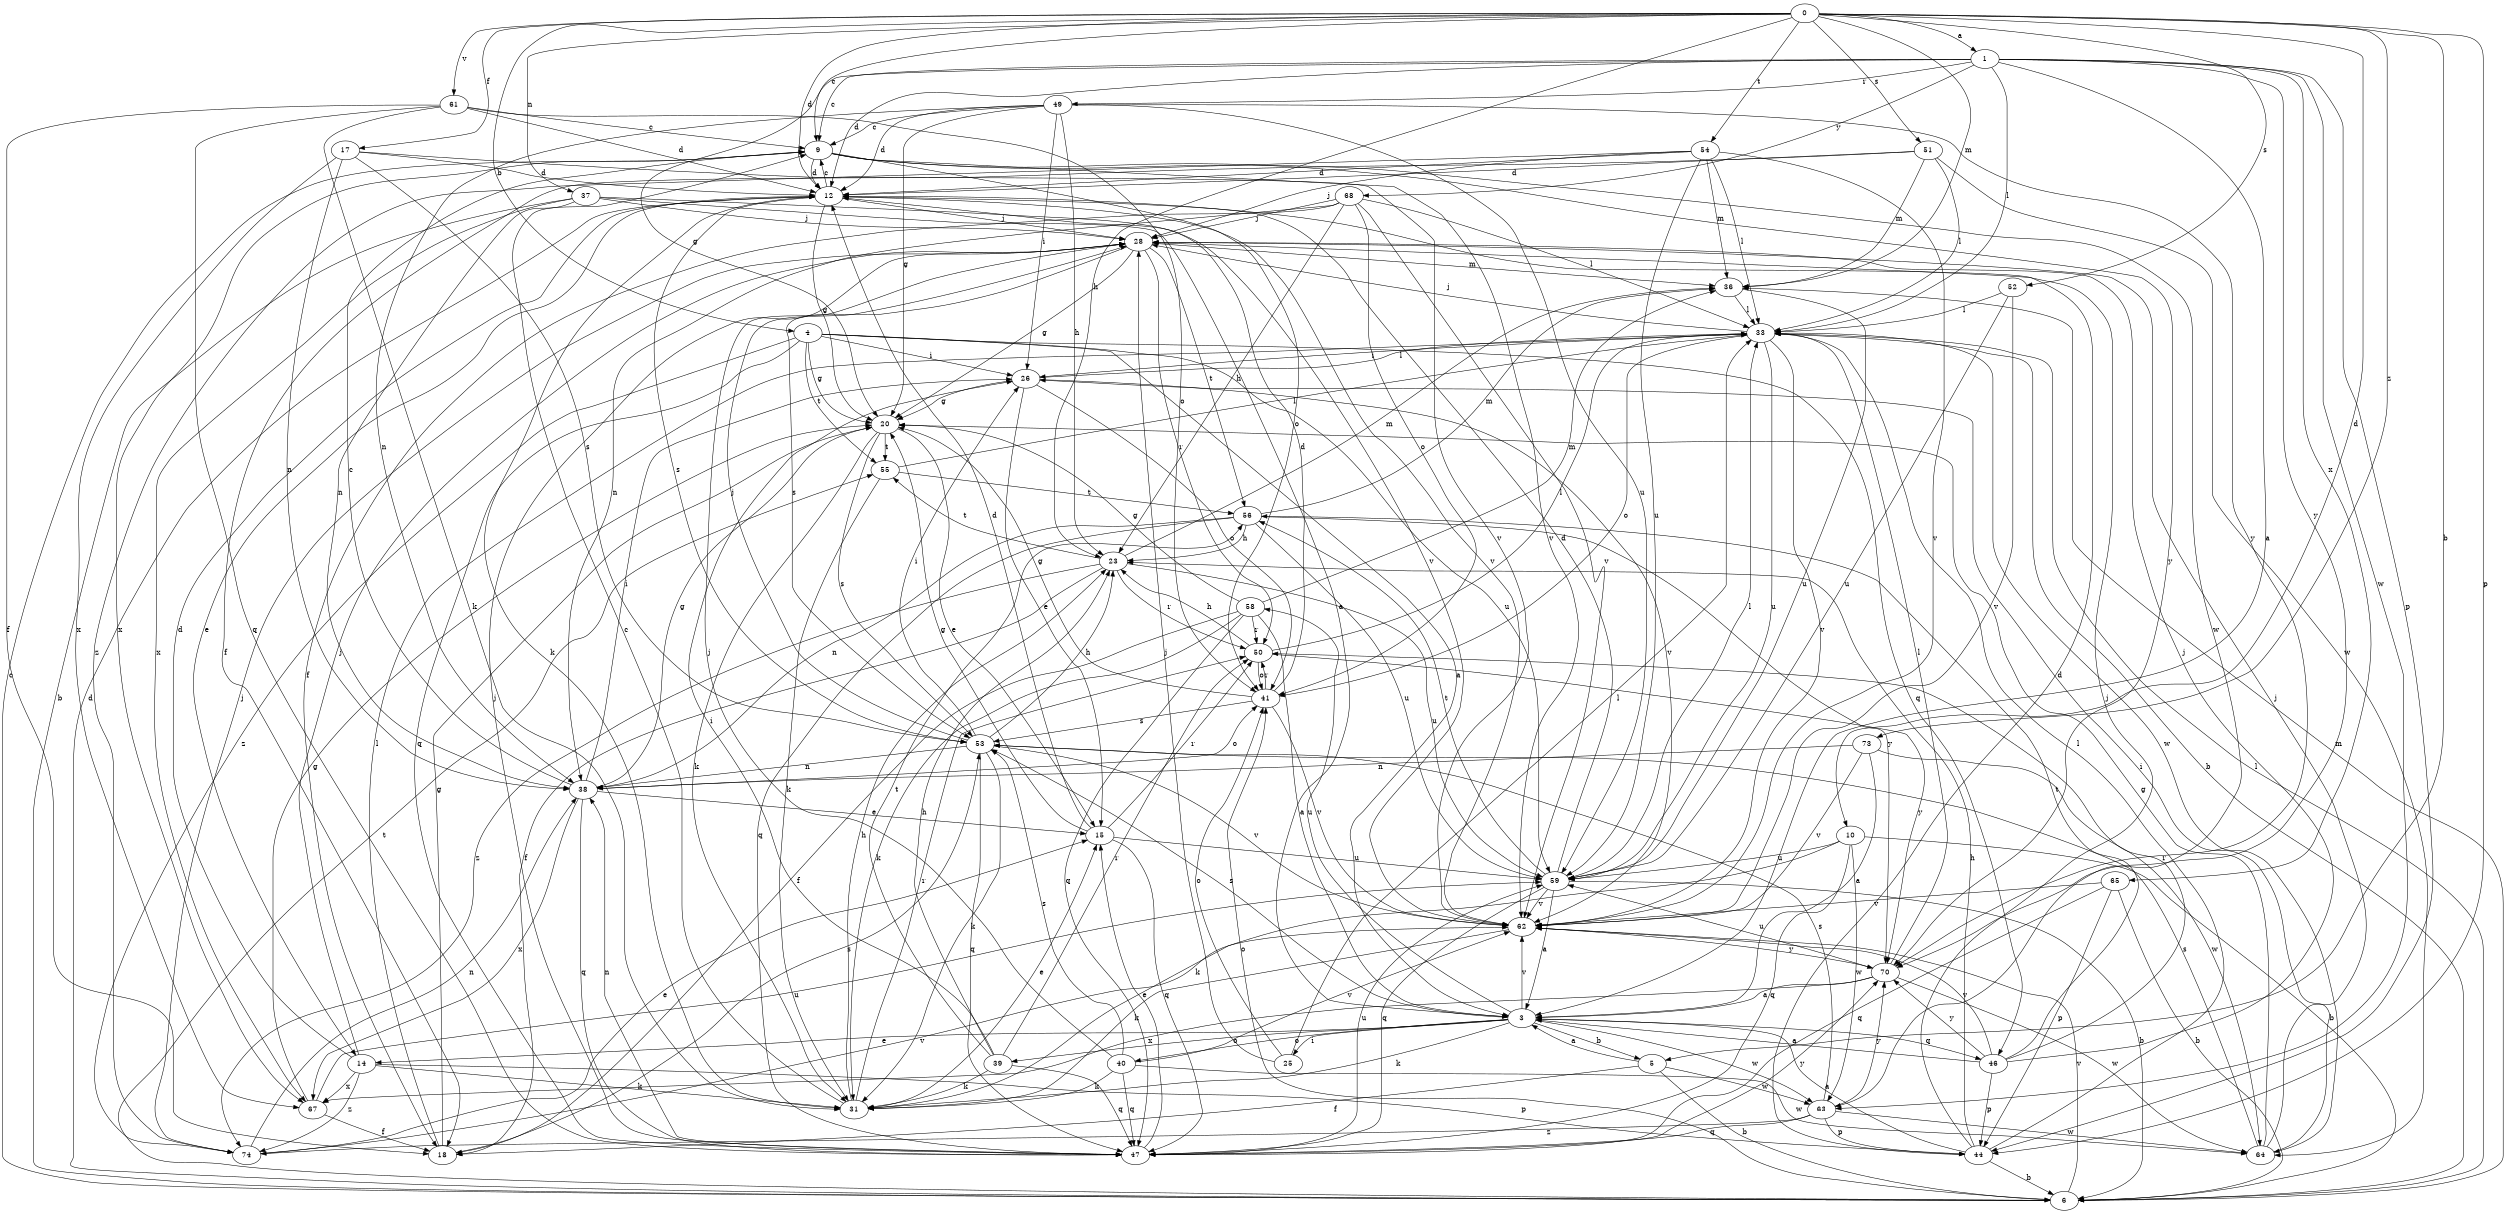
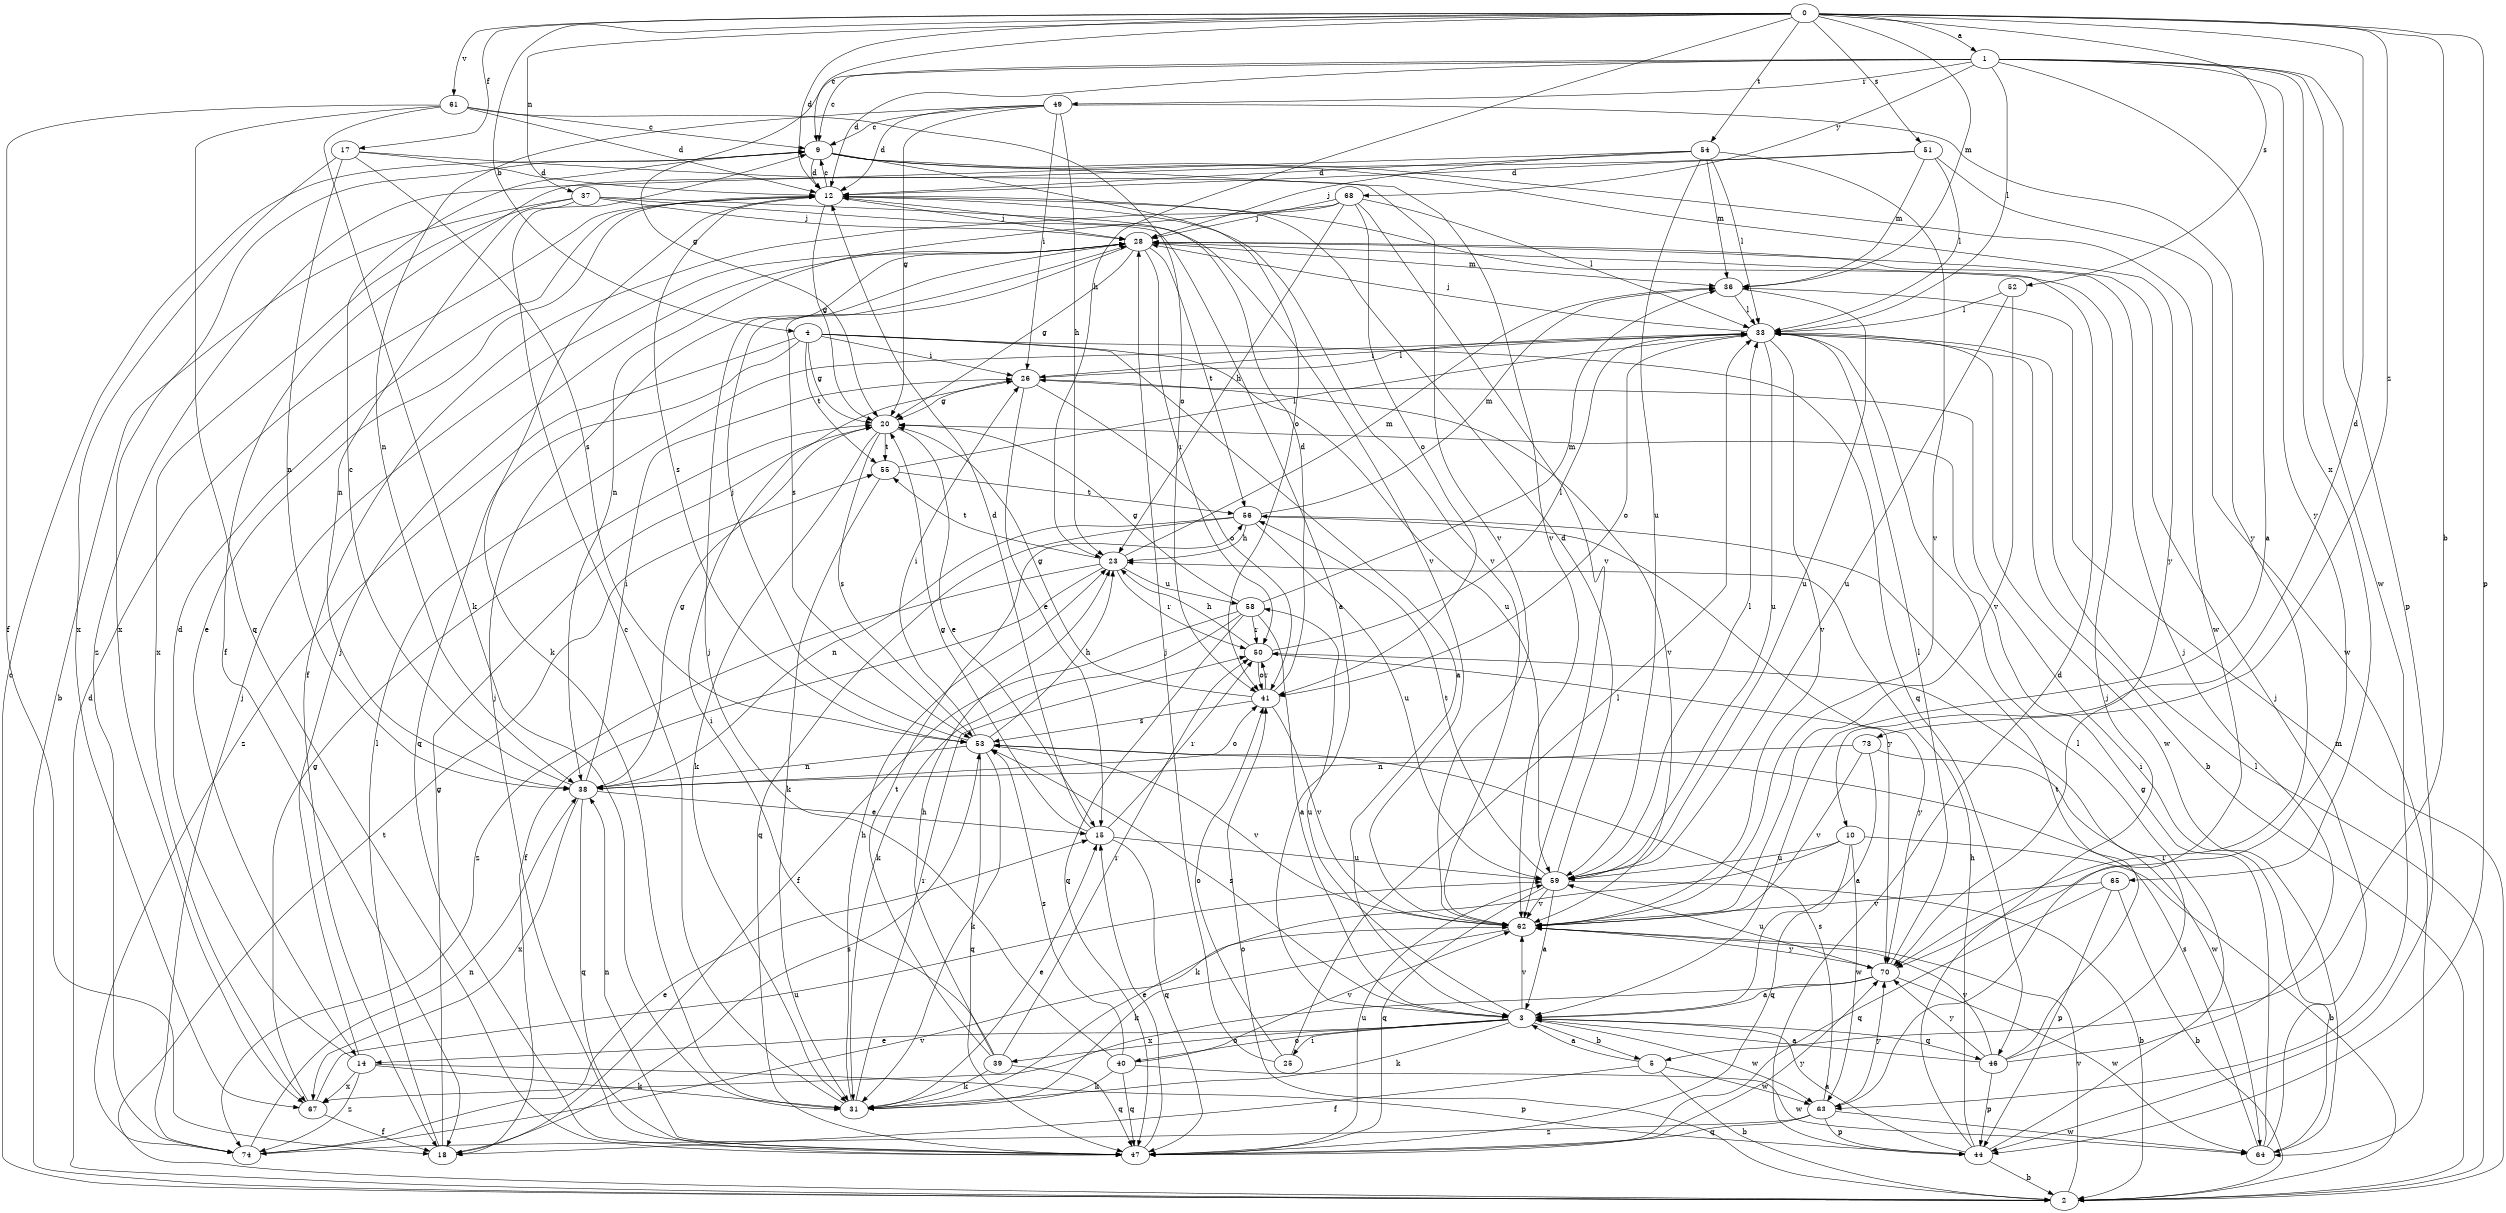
(1554, 331) -> none
(1394, 629) -> (1173, 590)
(2064, 1201) -> (2064, 1201)
